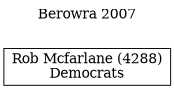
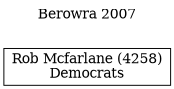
(87, 67) -> (87, 67)
